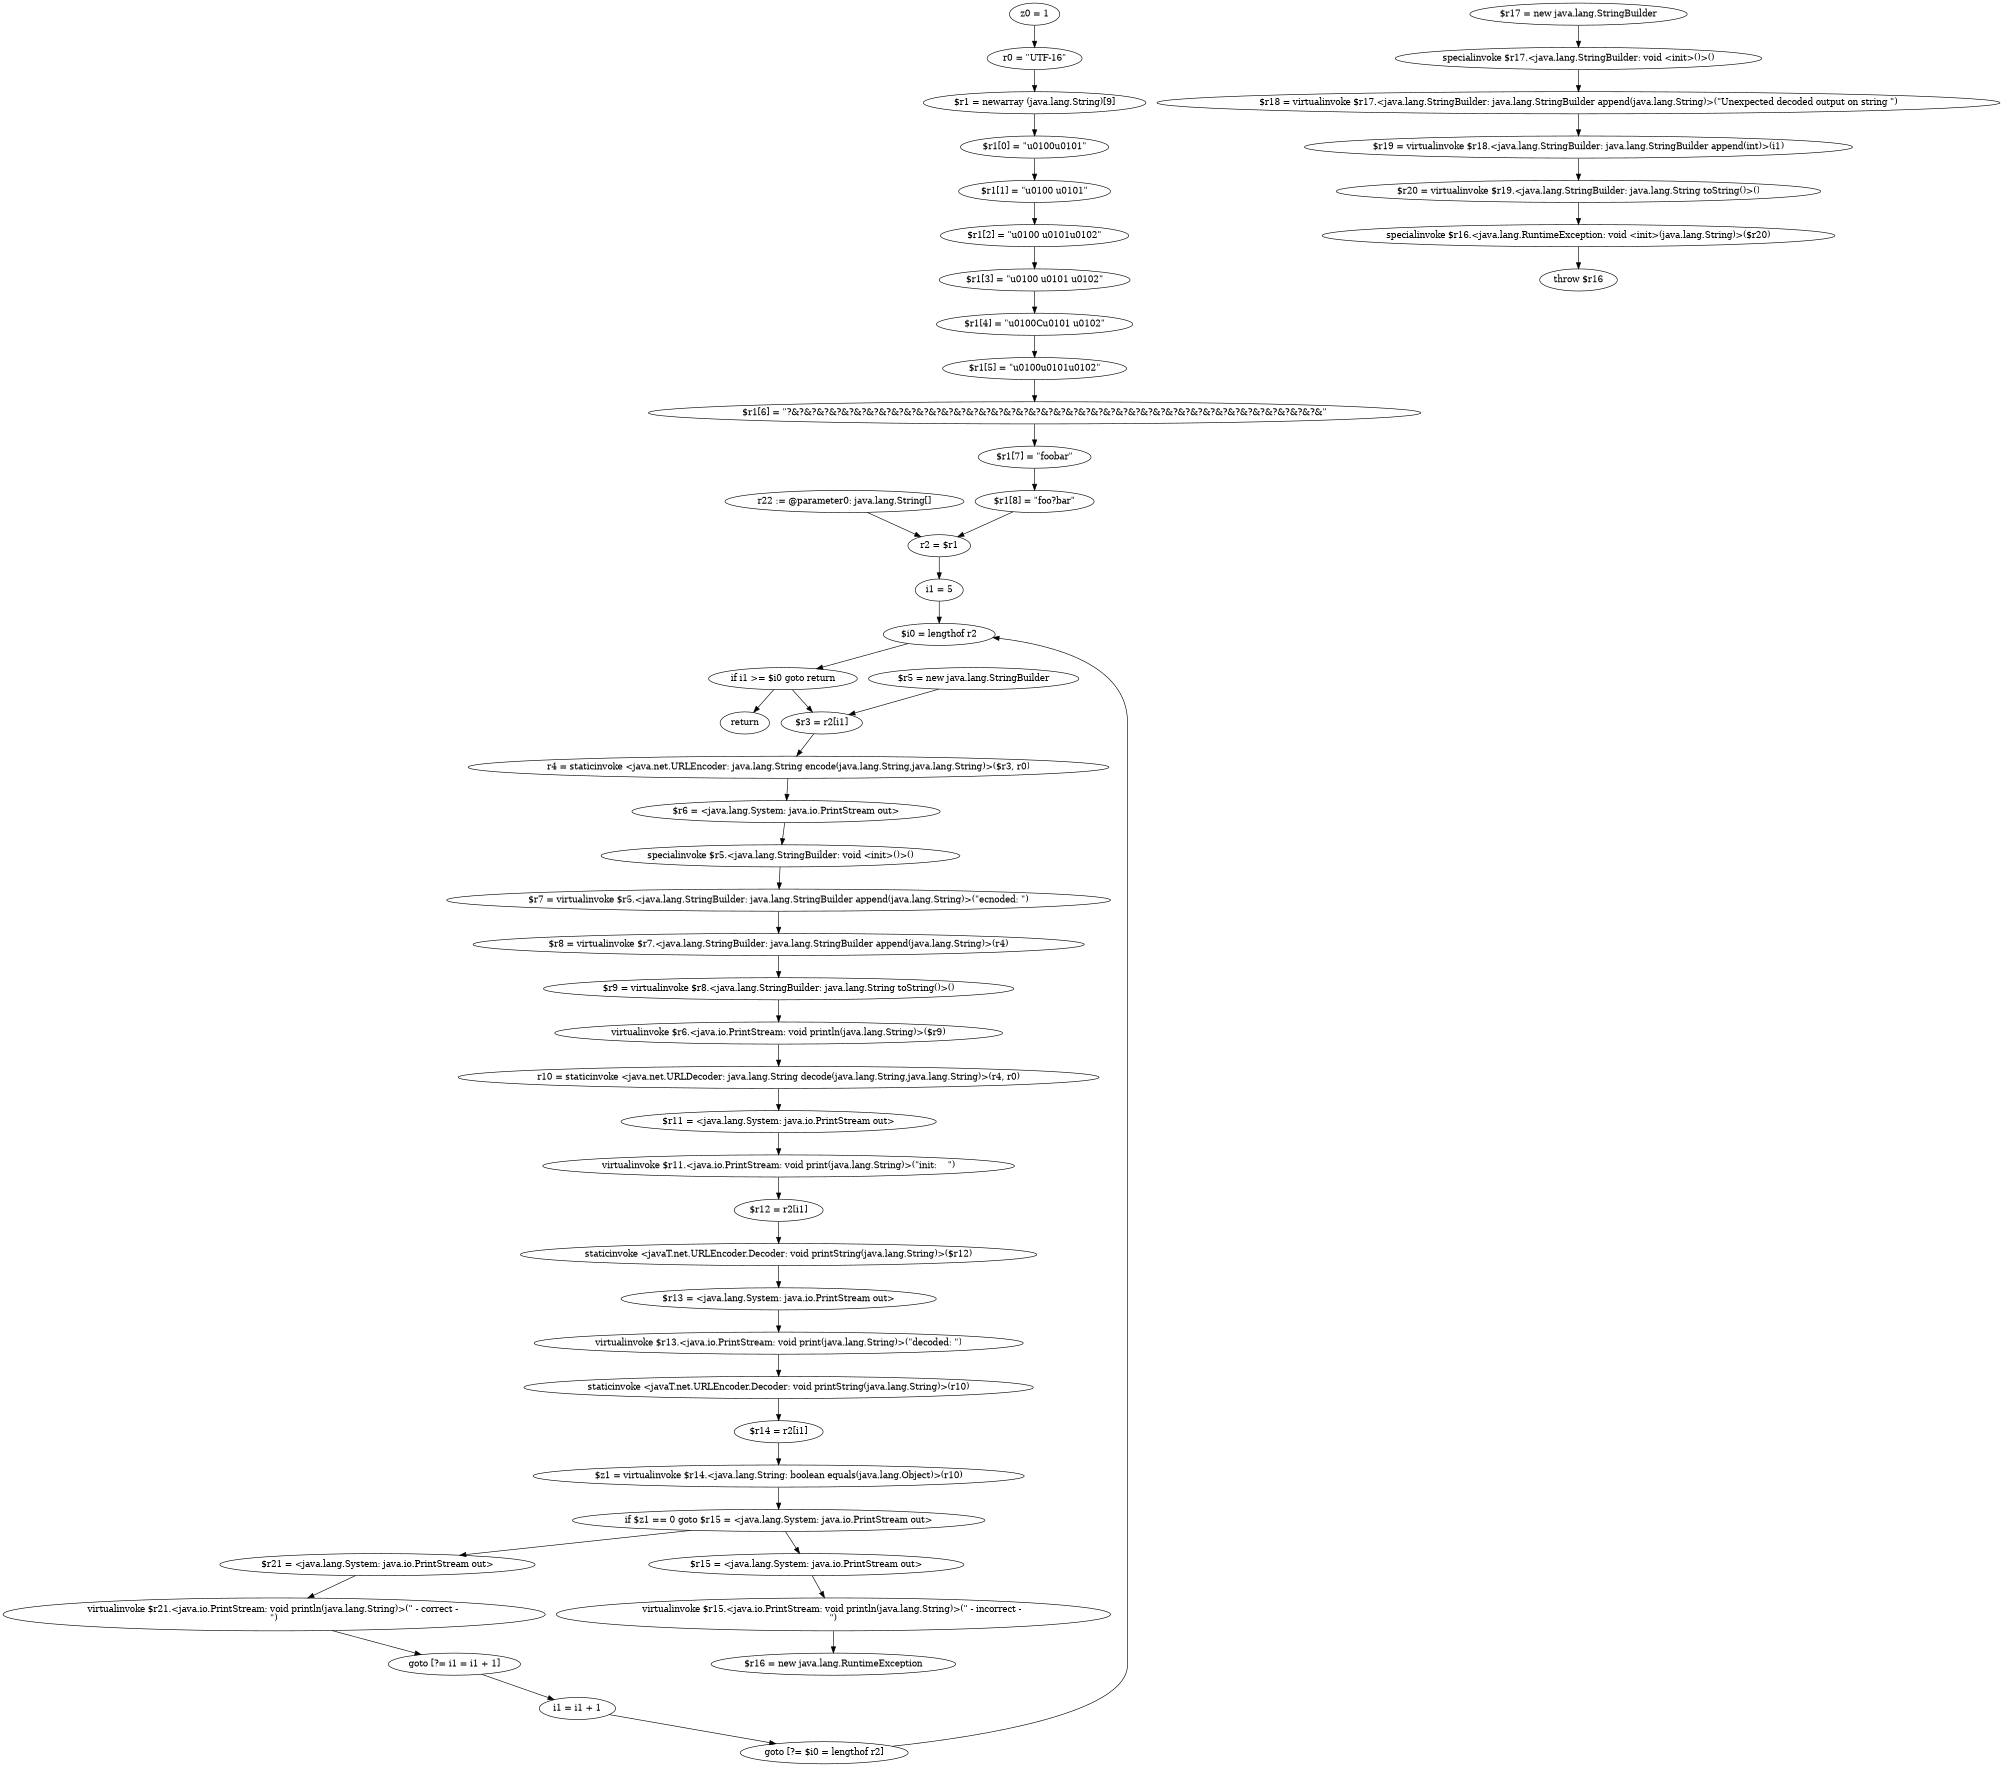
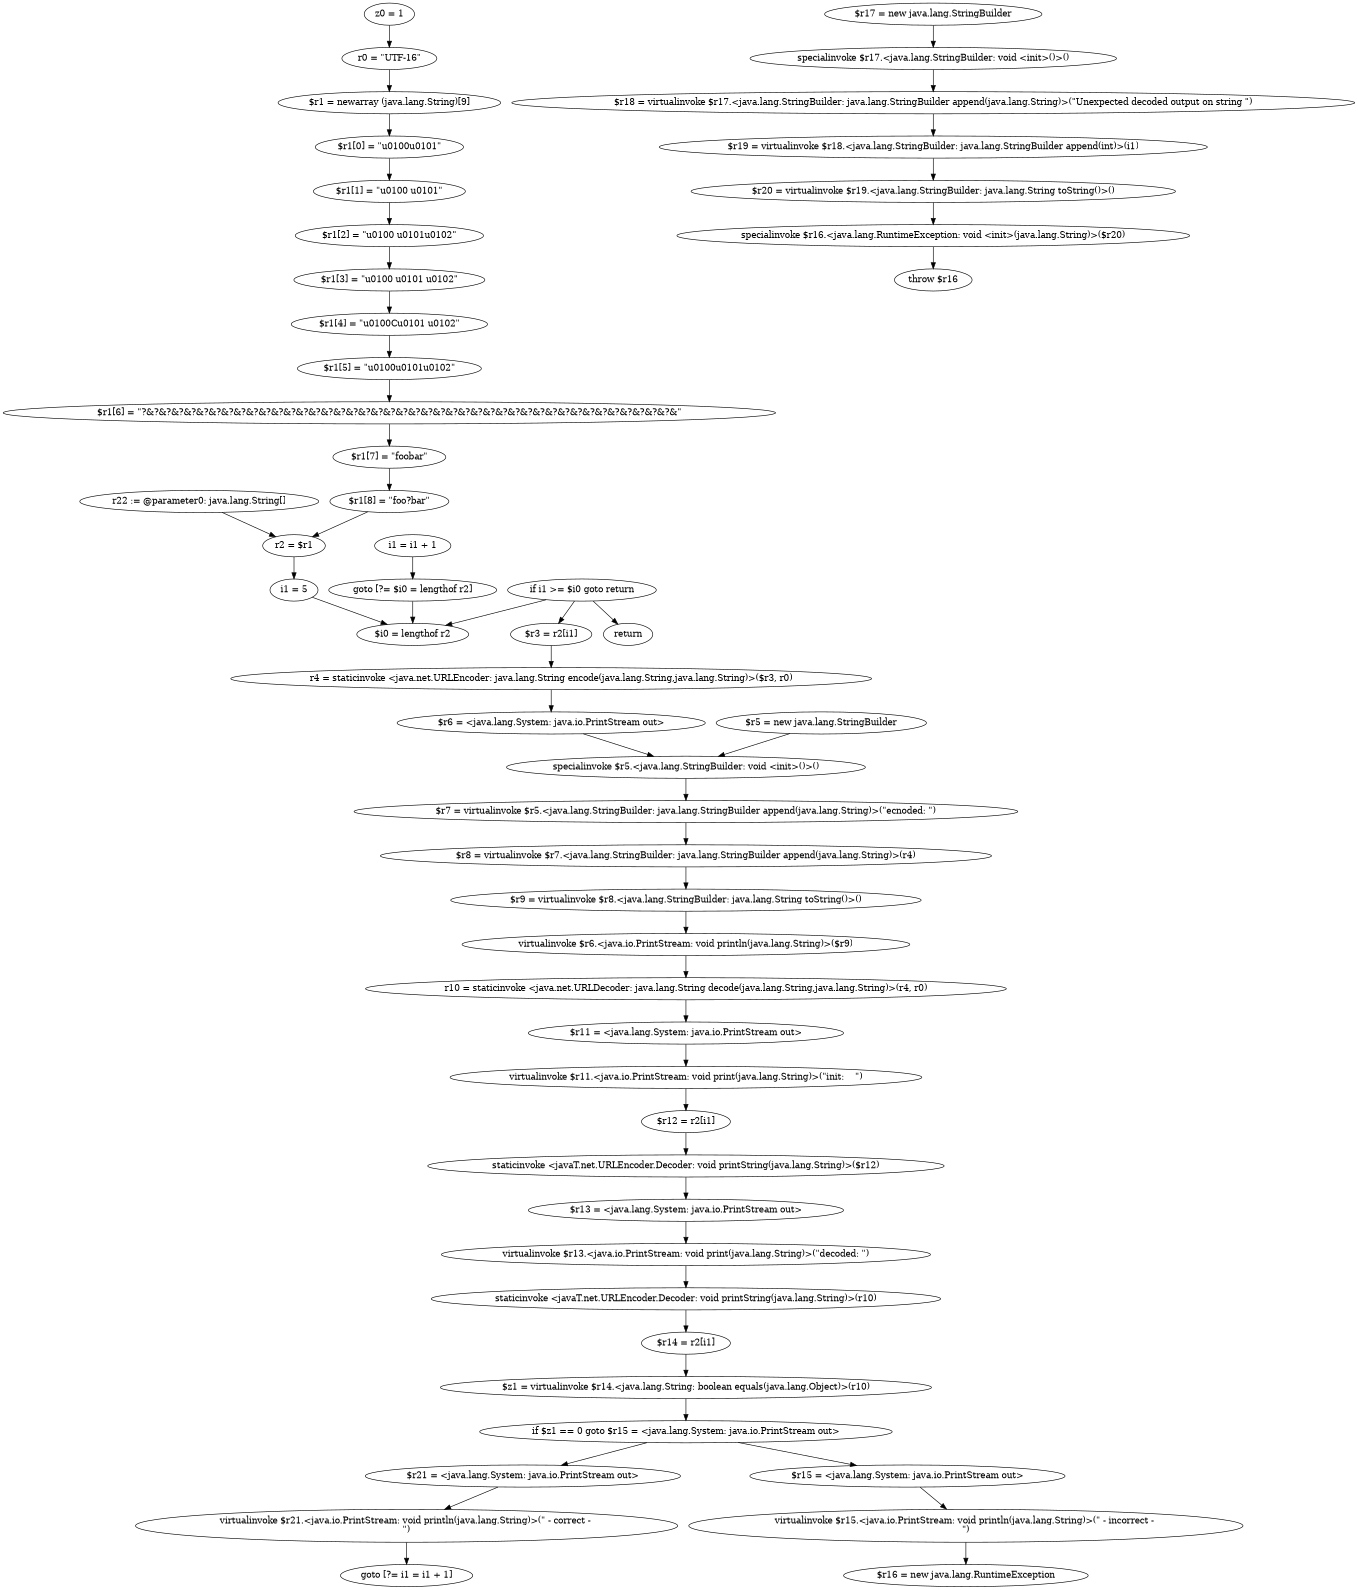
(865, 655) -> (499, 612)
(897, 701) -> (757, 744)
(515, 1686) -> none
